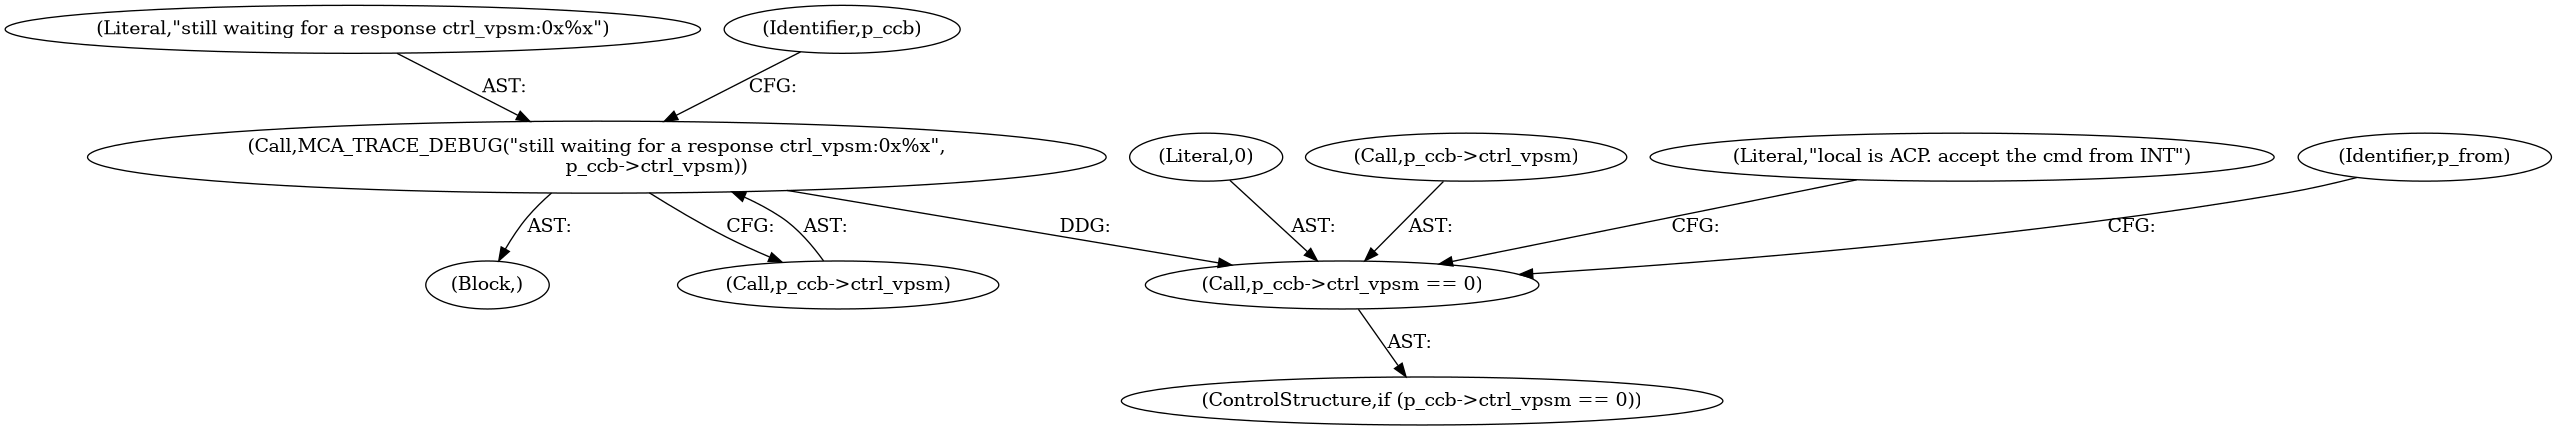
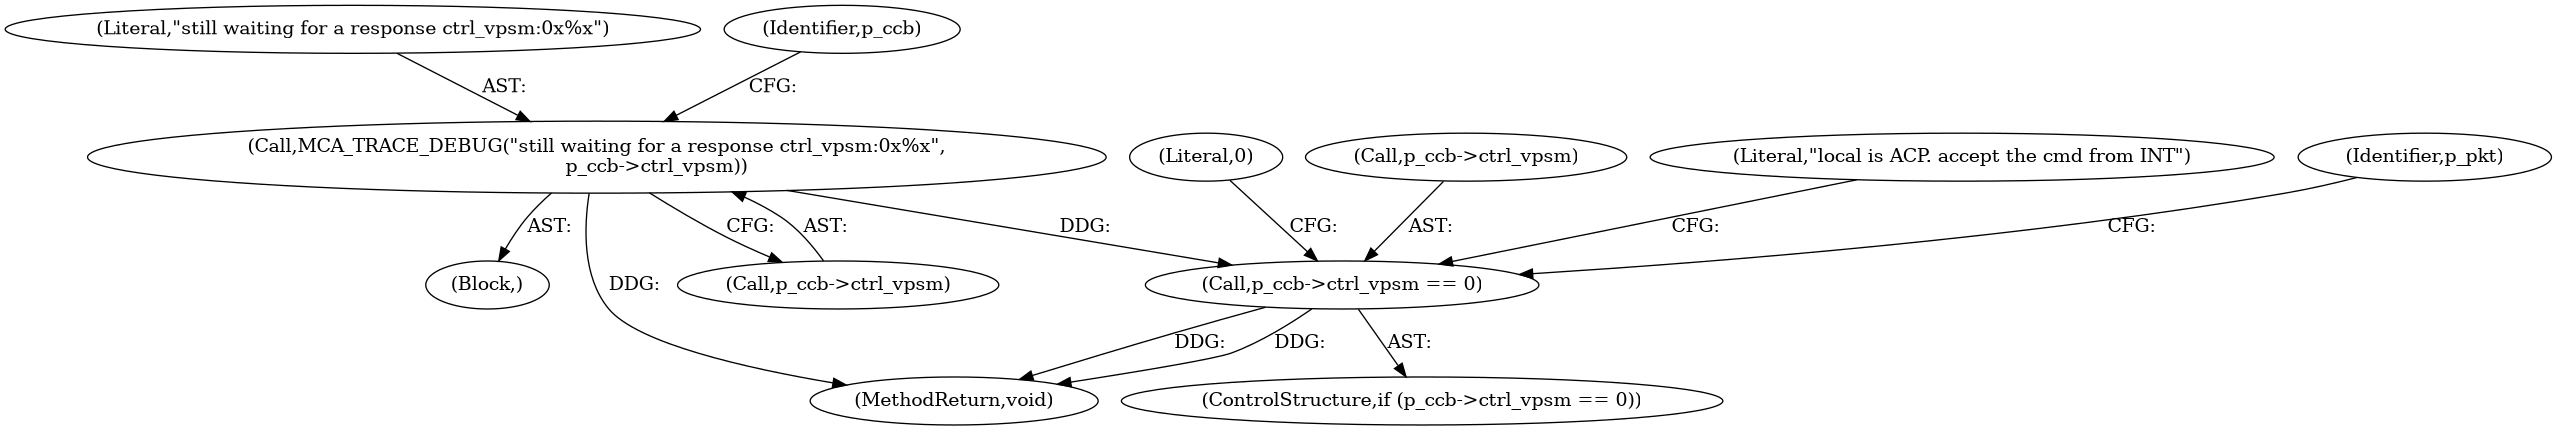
(2425, 157) -> (2425, 157)
(1317, 227) -> (1317, 227)
none -> (954, 401)
